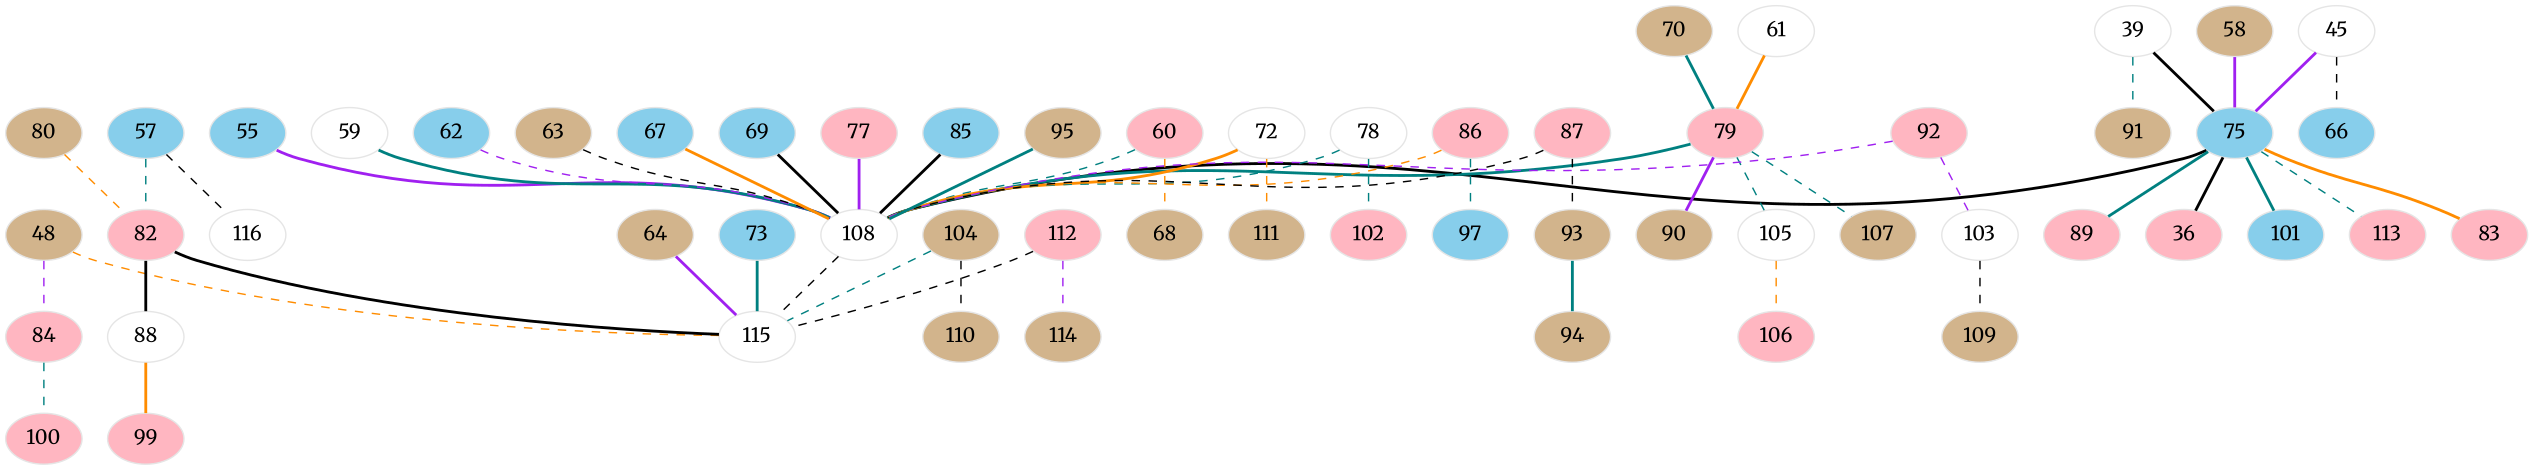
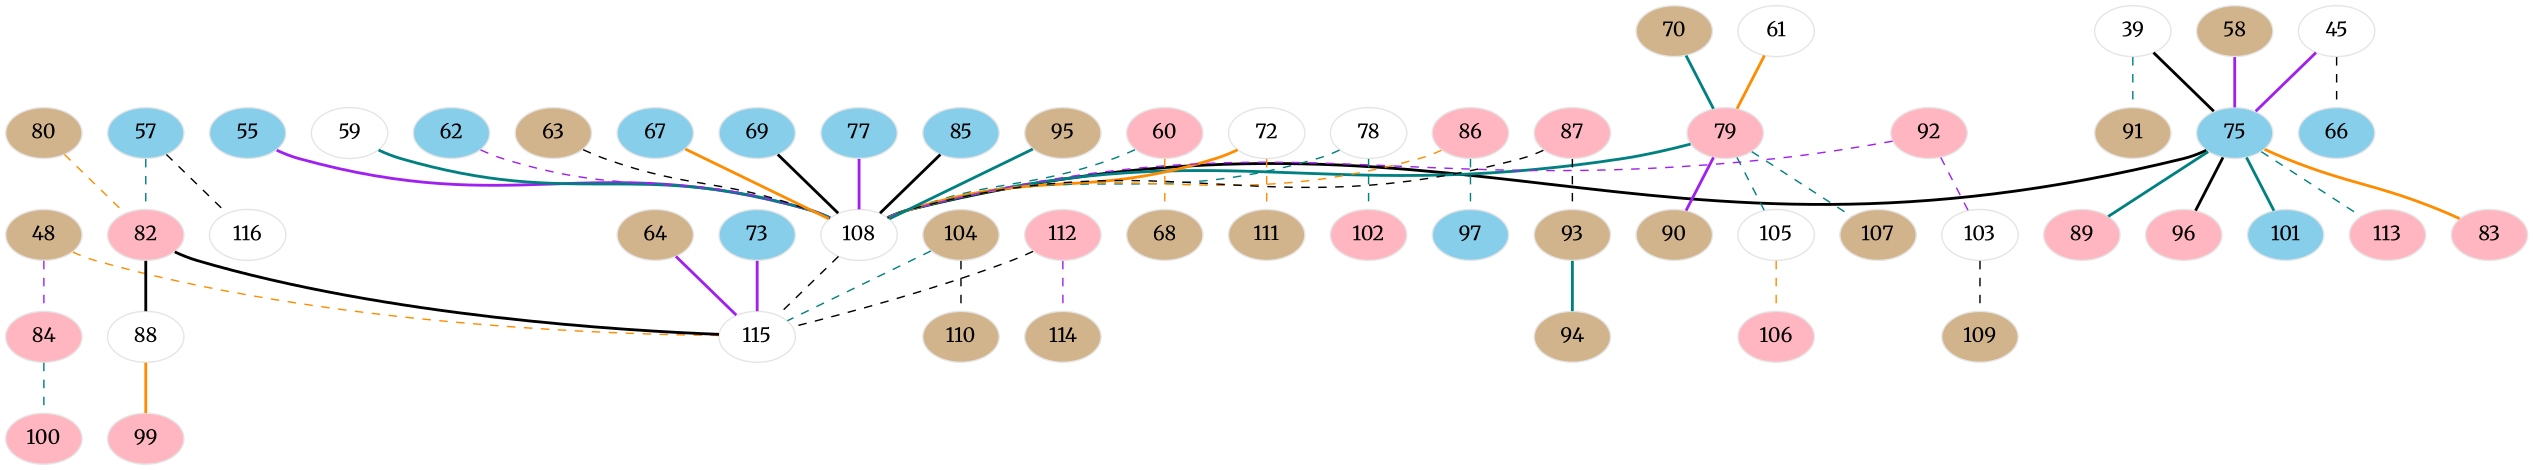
(859, 133) -> (859, 133)
(2184, 235) -> (2184, 235)
(757, 286) -> (757, 286)
